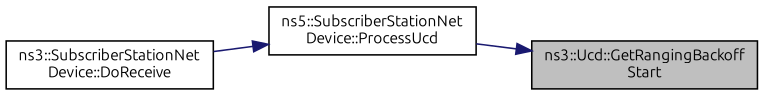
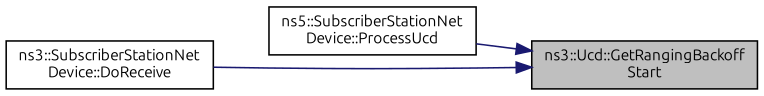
(233, 49) -> (365, 69)
